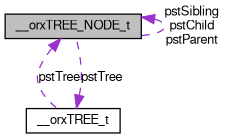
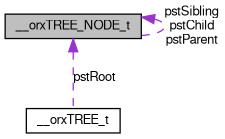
(81, 67) -> none
(60, 78) -> (95, 78)
